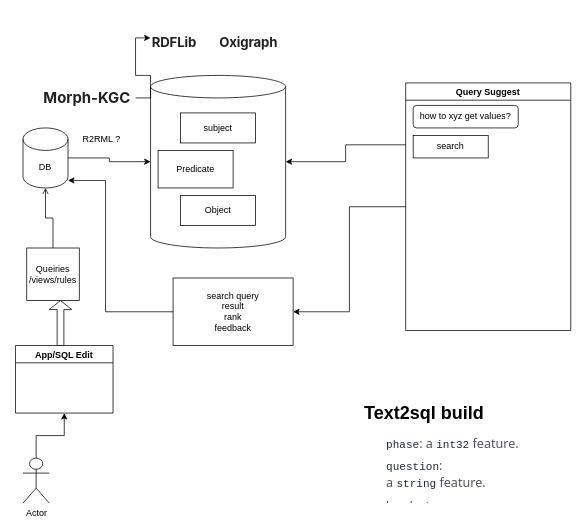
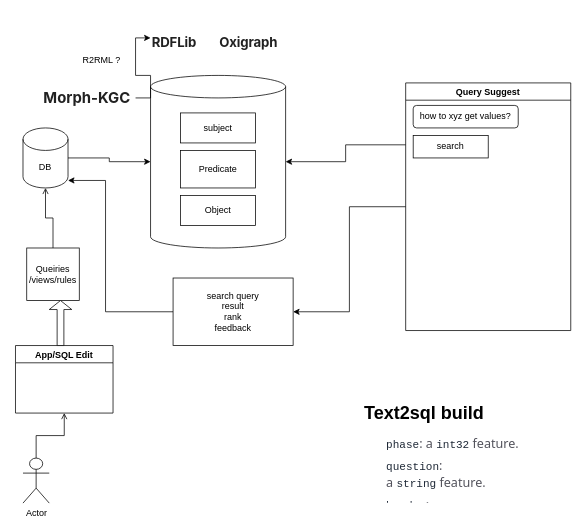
(102, 139) -> (102, 60)
(195, 169) -> (218, 169)
(64, 419) -> (64, 418)
